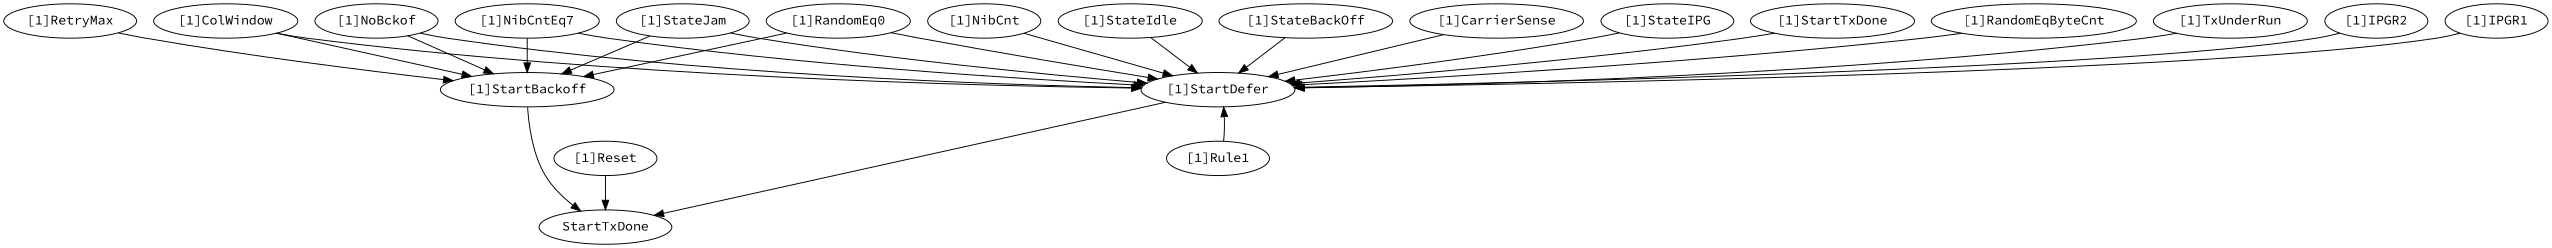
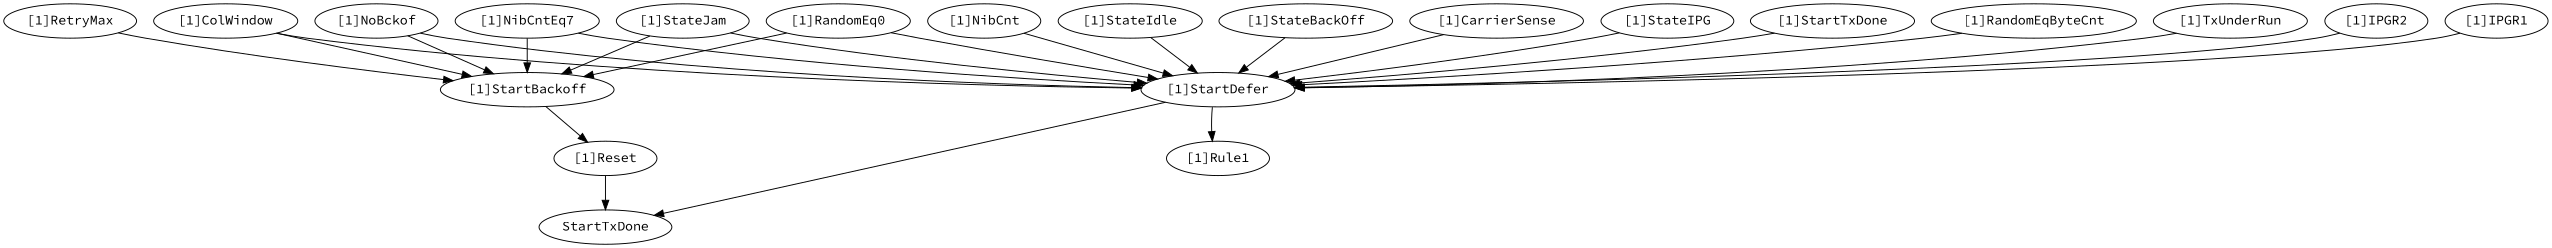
(1224, 129) -> (1212, 119)
(539, 162) -> (563, 121)
